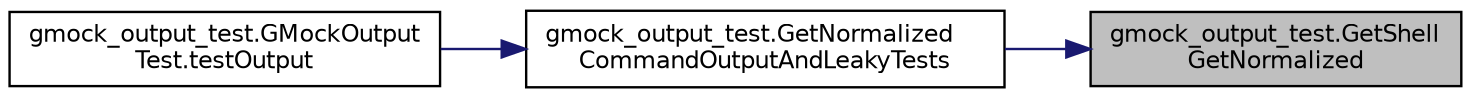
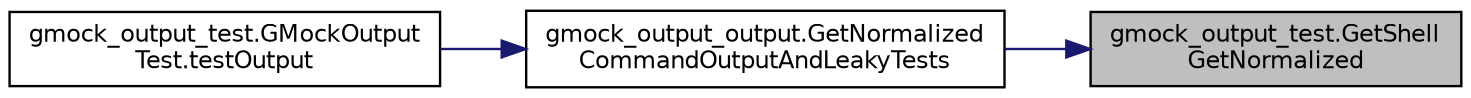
(765, 49) -> (765, 49)
